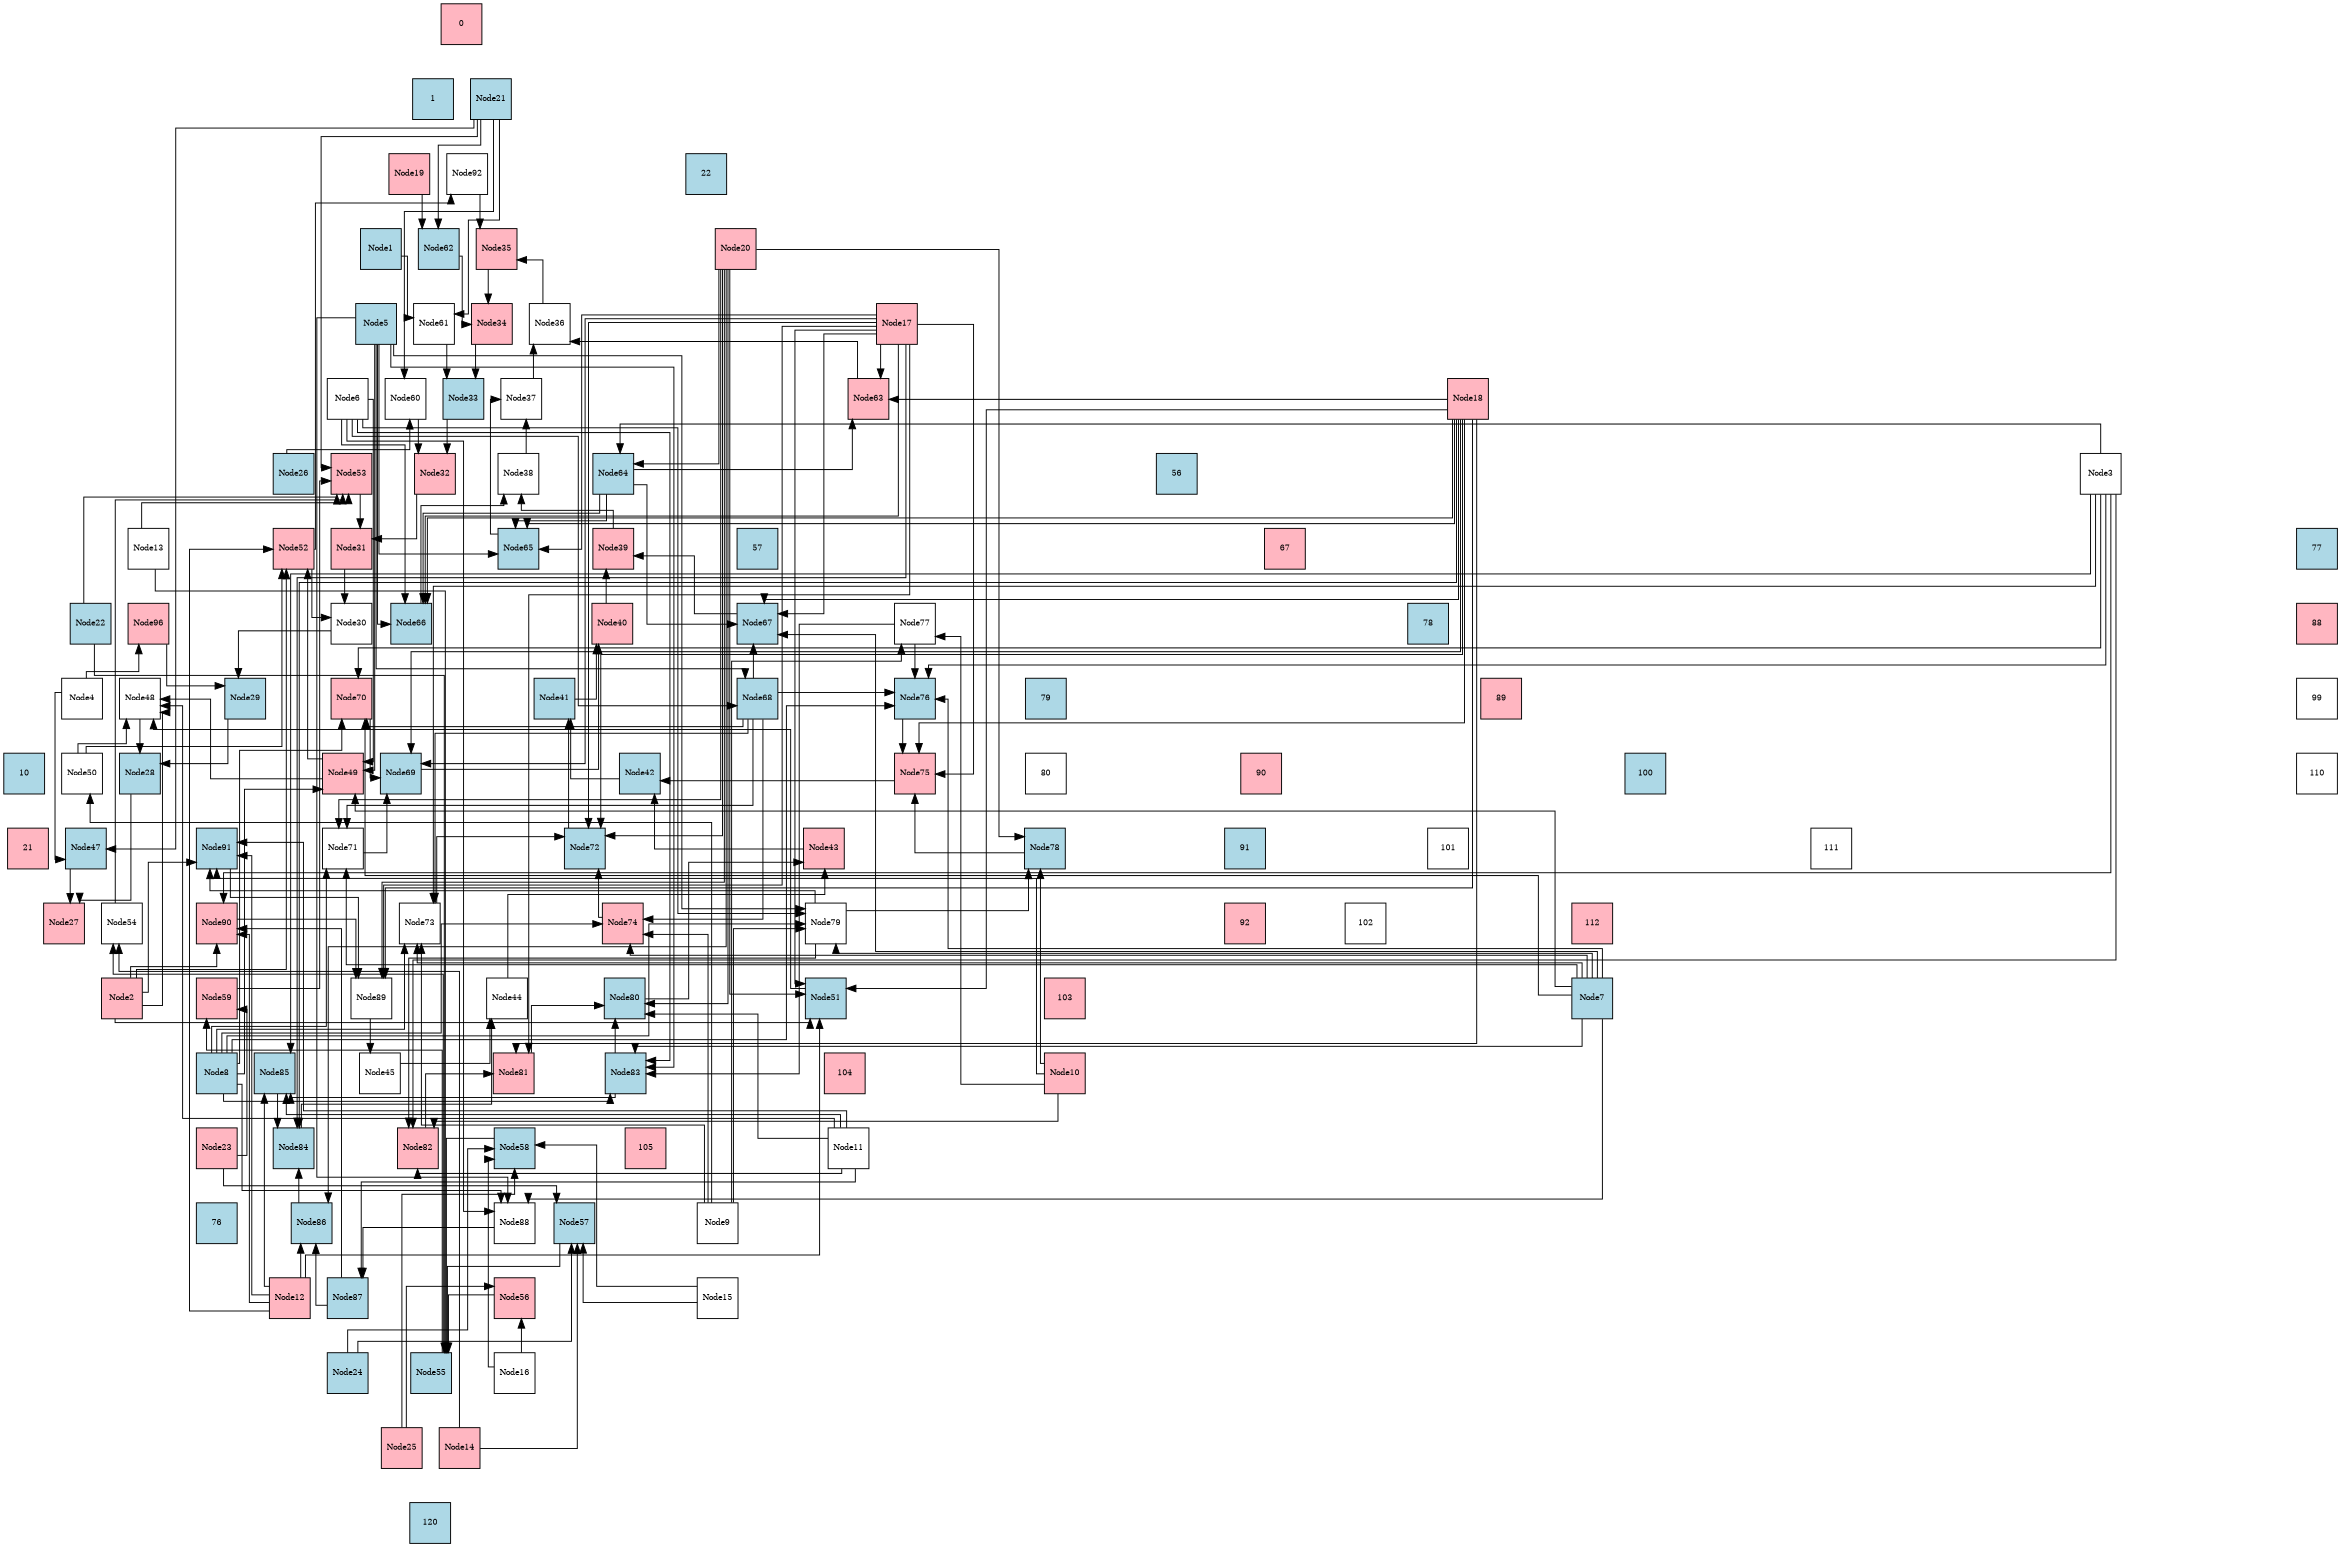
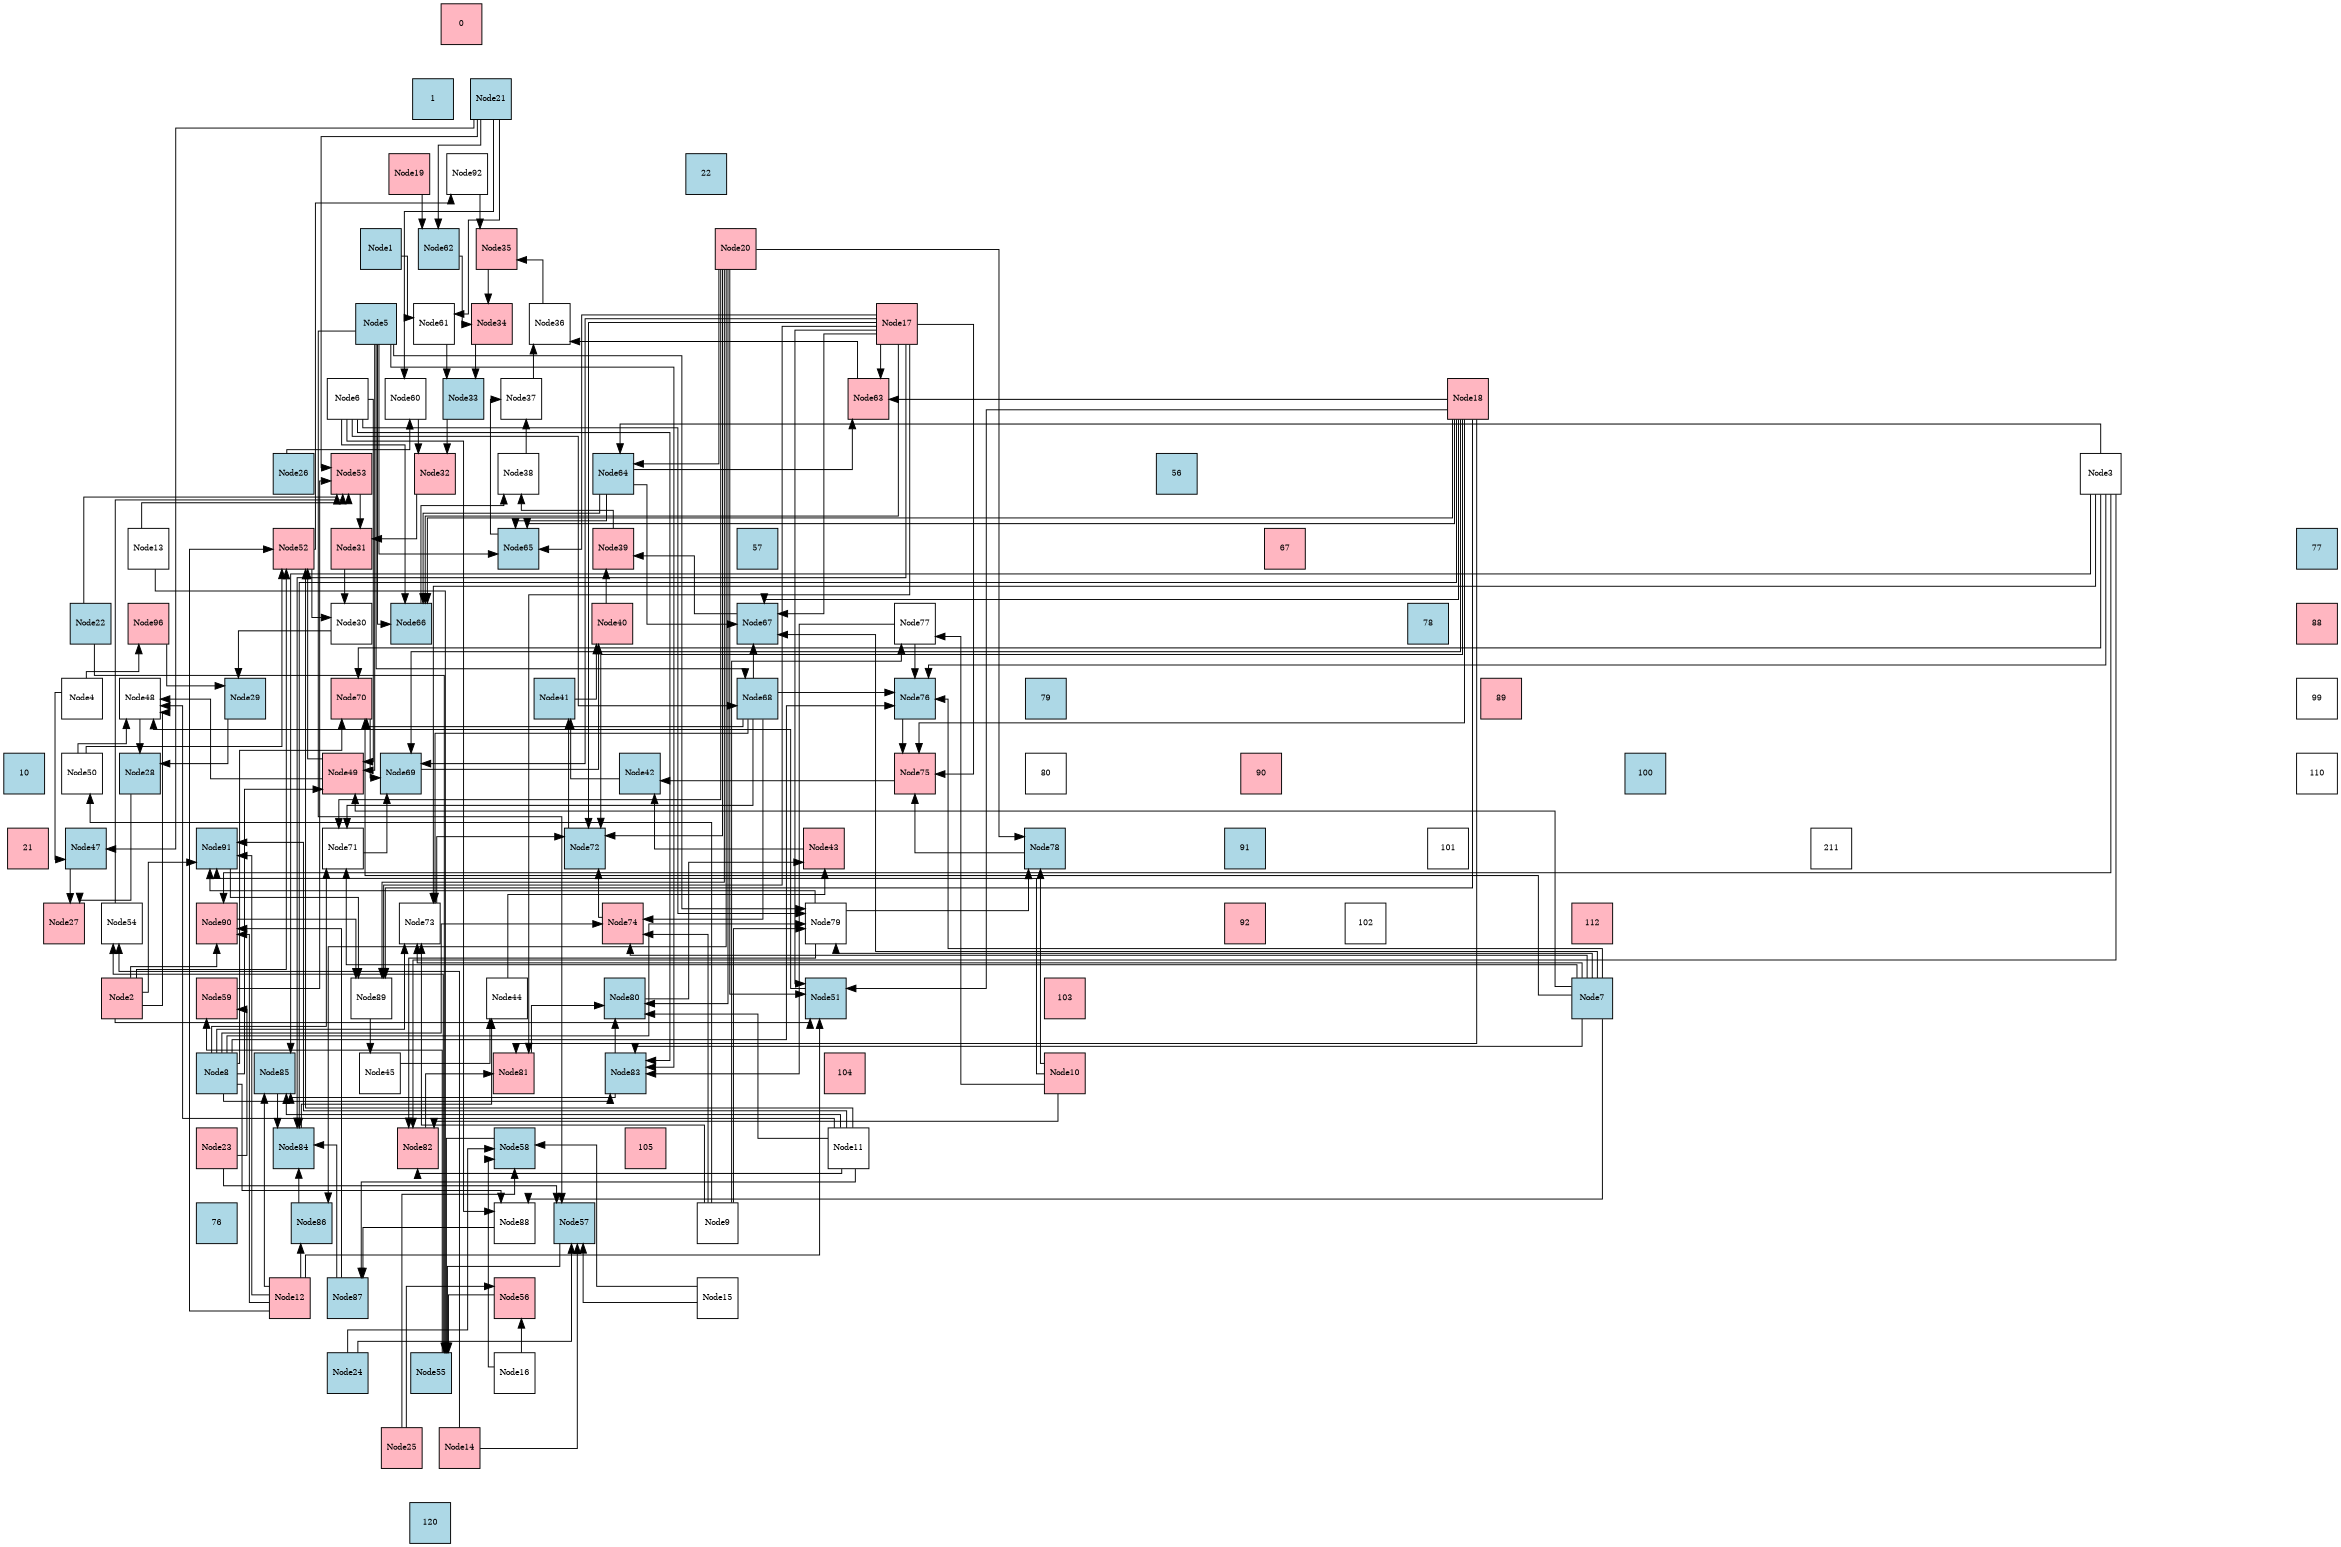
(1831, 849) -> (1831, 849)
(317, 997) -> (395, 817)
none -> (324, 1108)
(316, 1285) -> (337, 1205)
